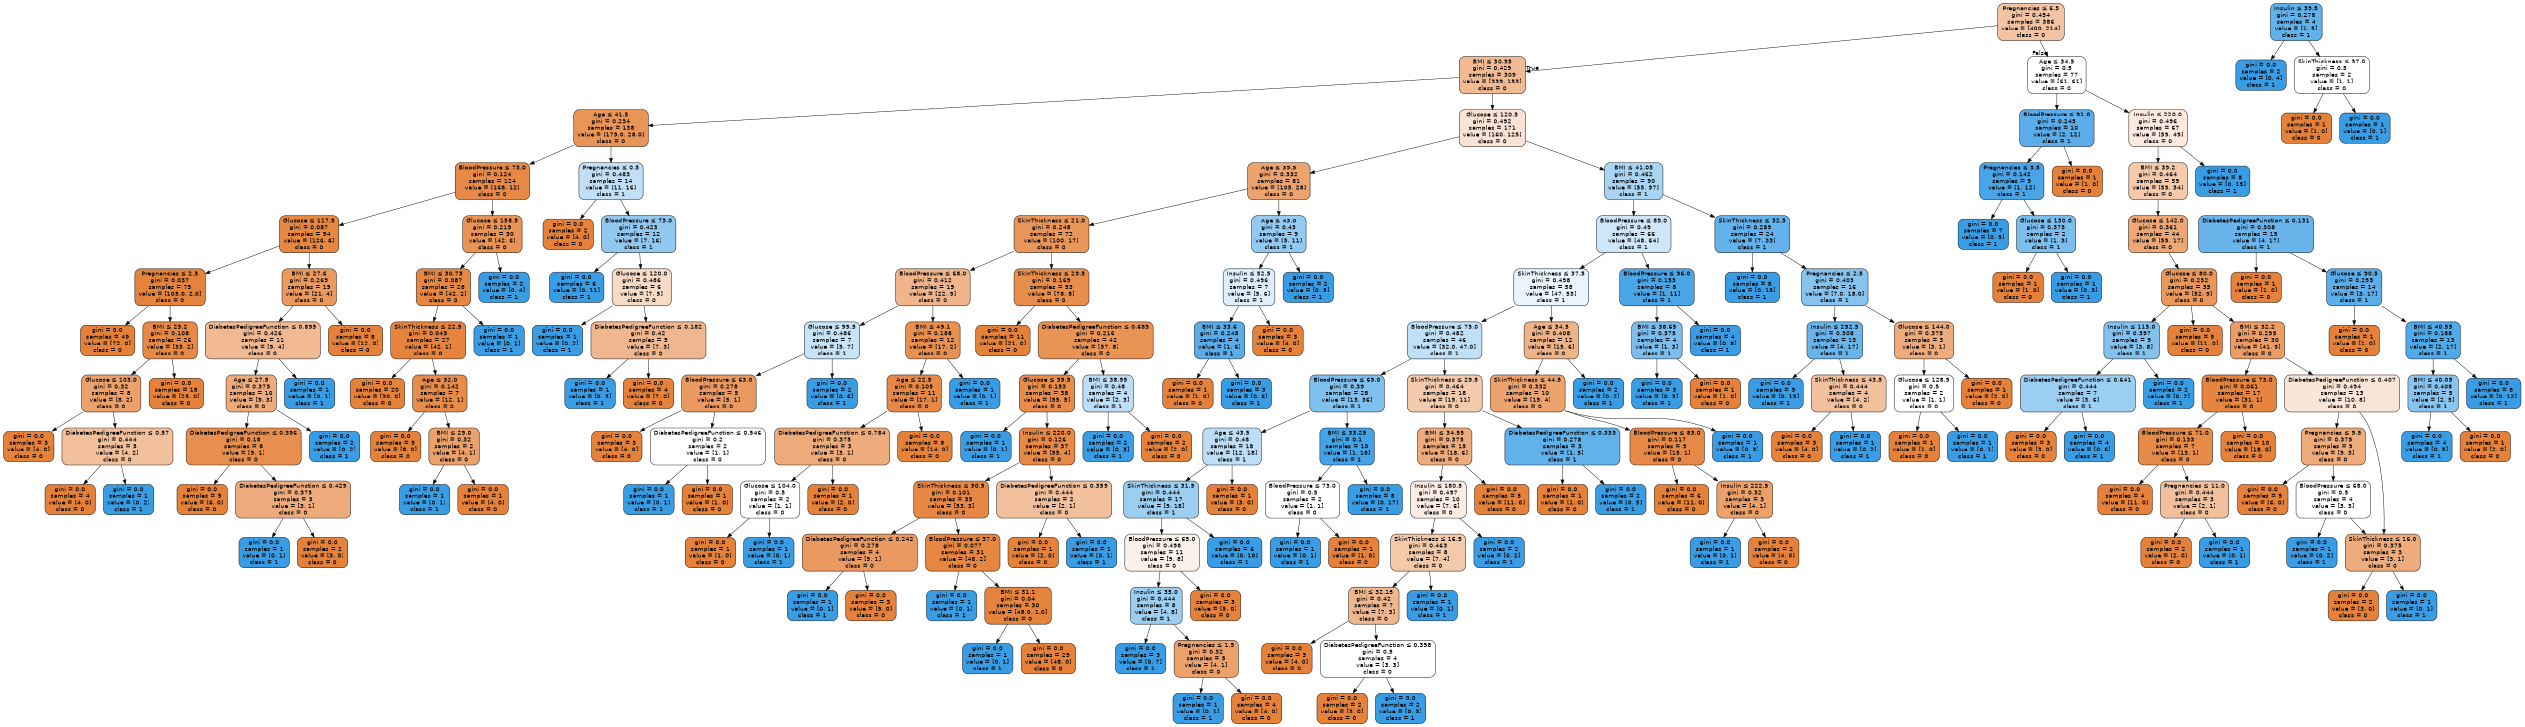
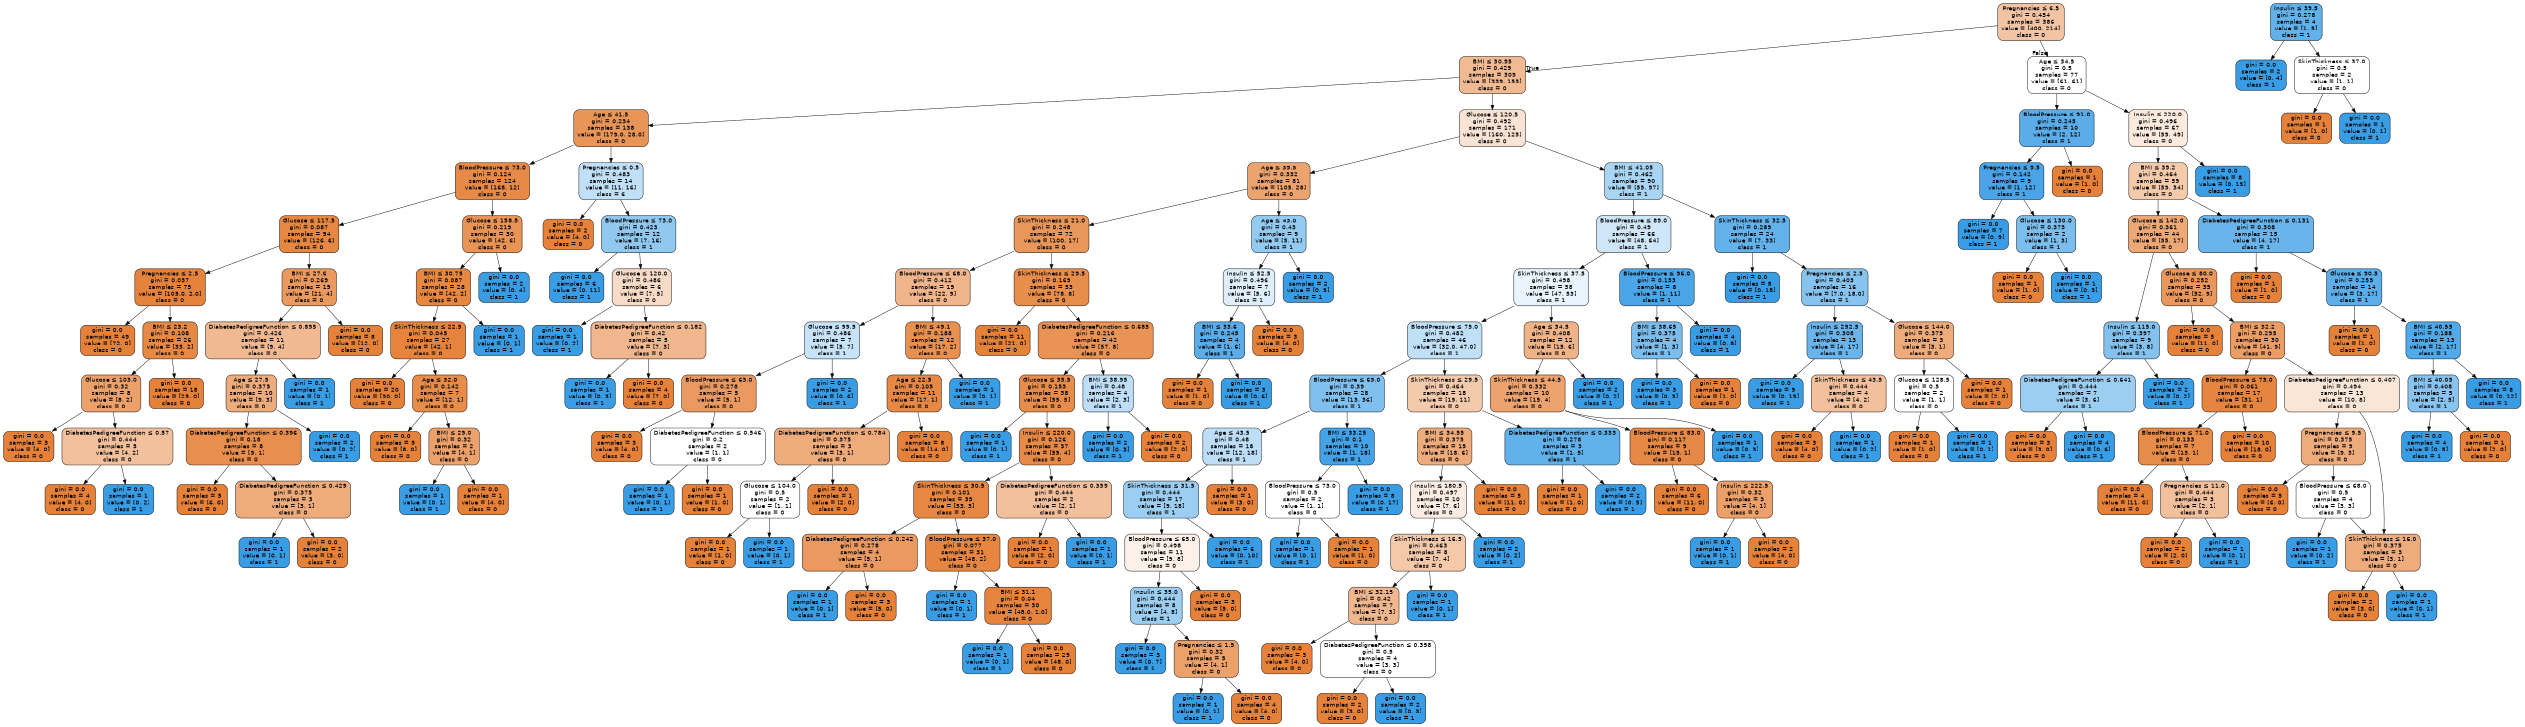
(611, 194) -> (611, 194)
none -> (2203, 206)
(2162, 312) -> (2145, 285)
